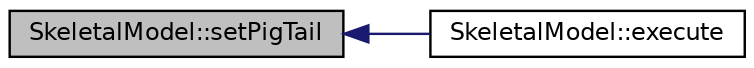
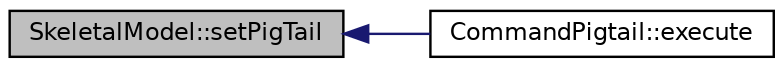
(588, 34) -> (602, 34)
